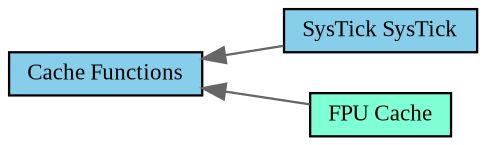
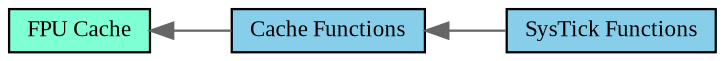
(381, 31) -> (611, 31)
(268, 98) -> (203, 31)
